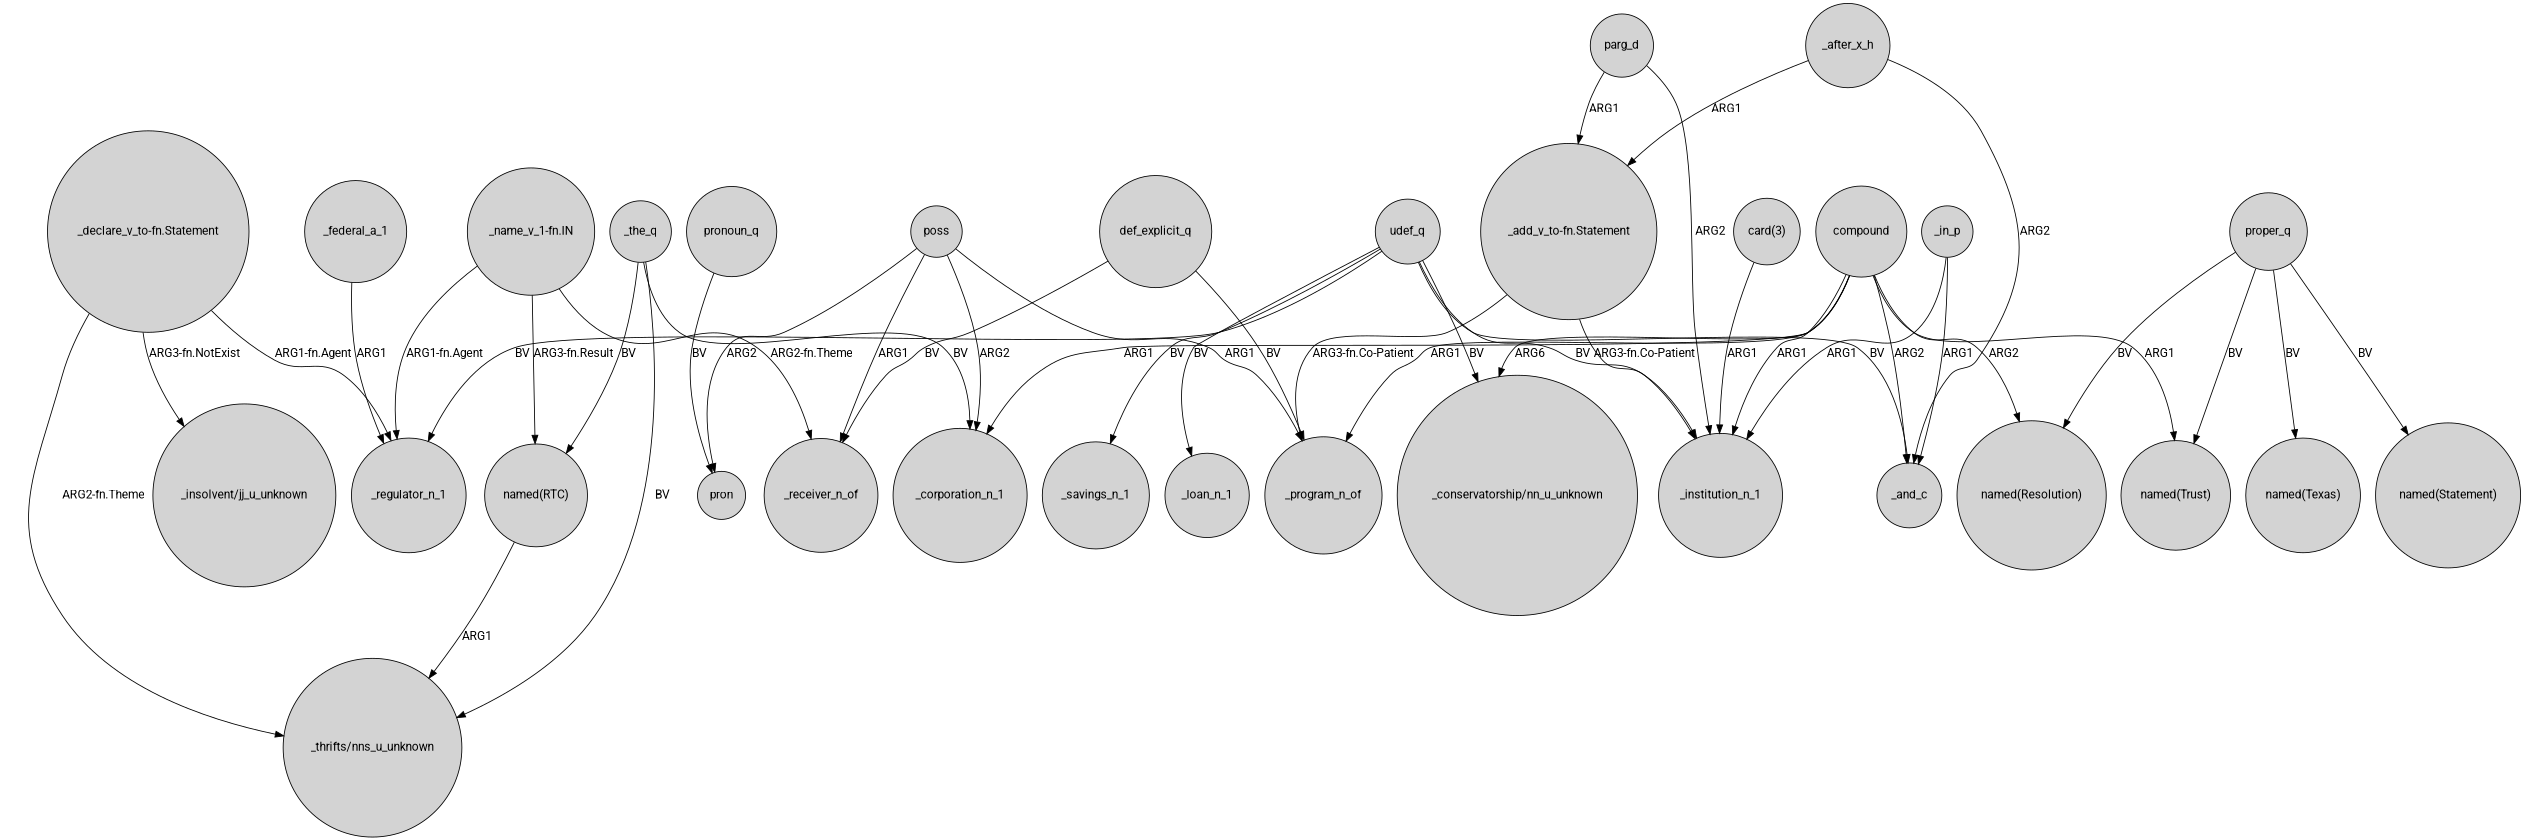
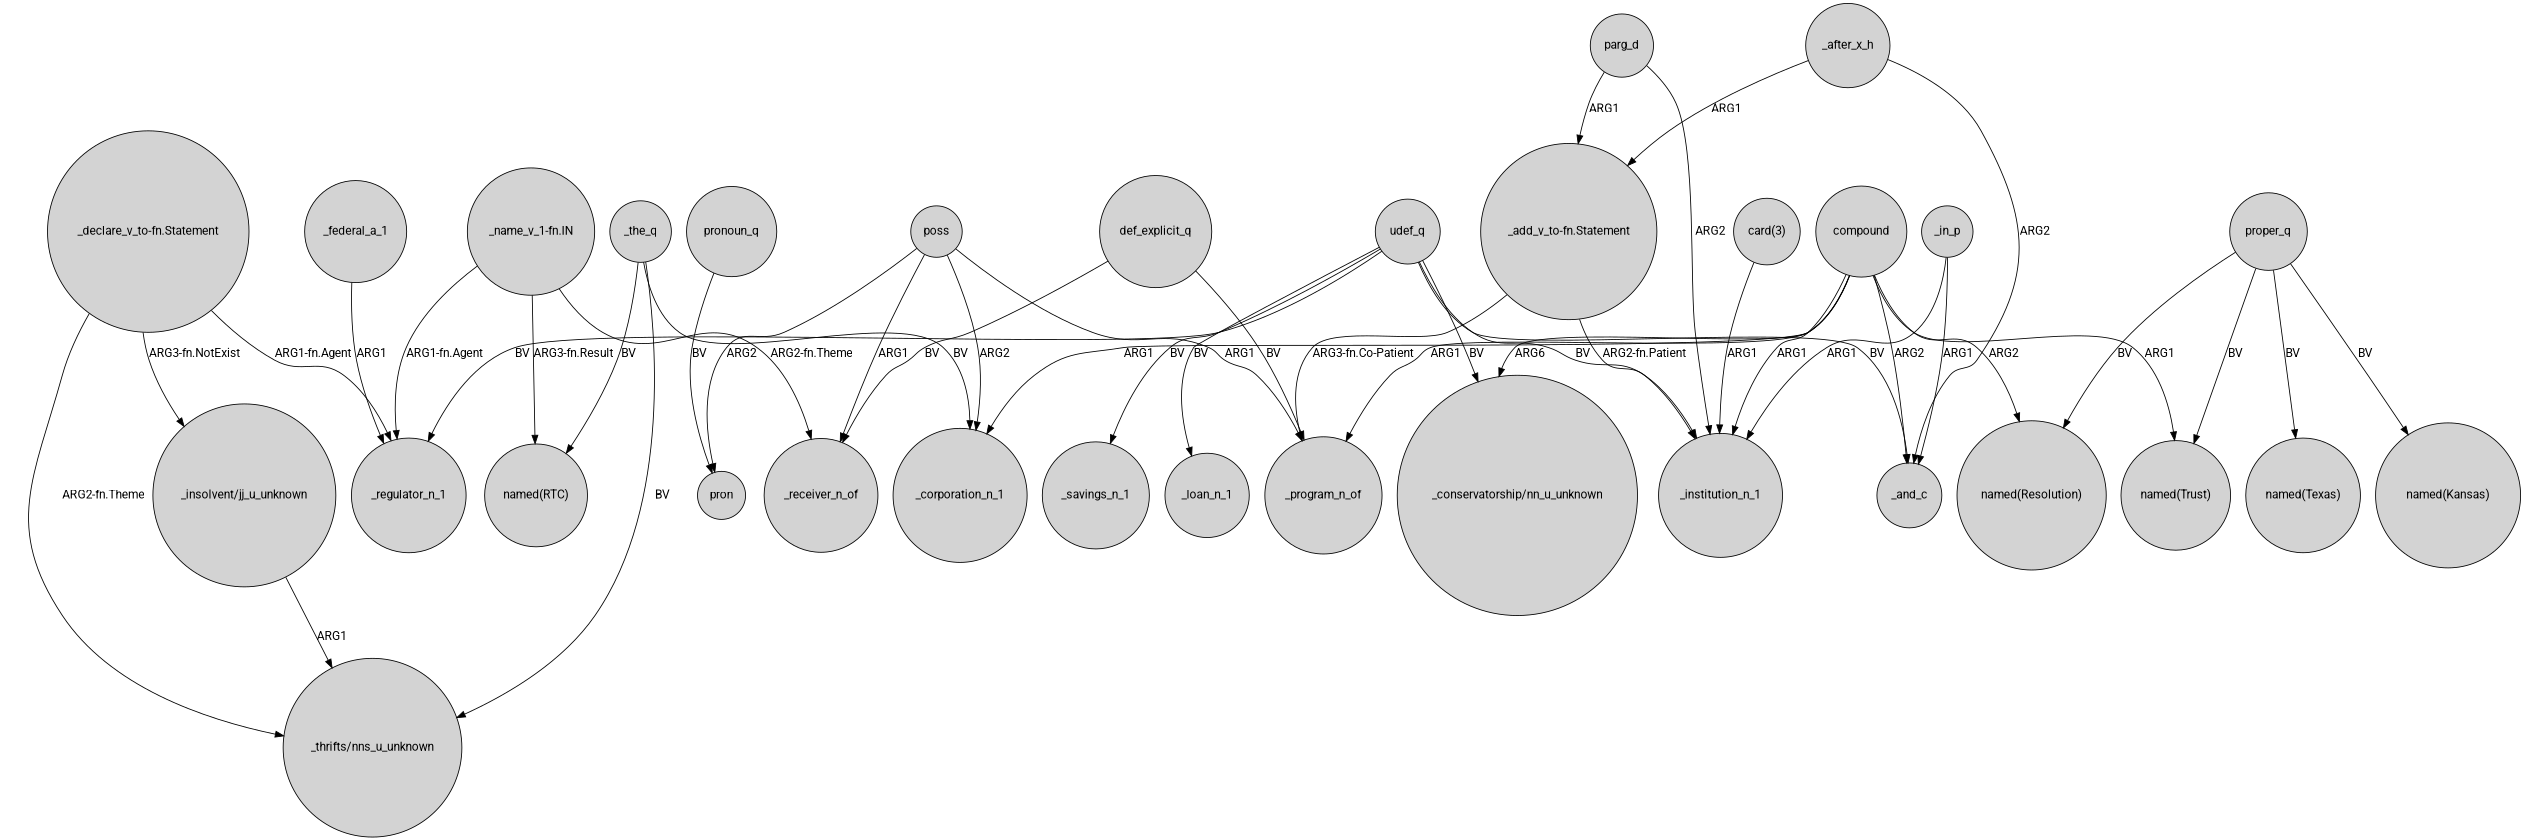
(1645, 354) -> (1645, 354)
(2448, 495) -> (2448, 495)
(478, 609) -> (307, 619)
